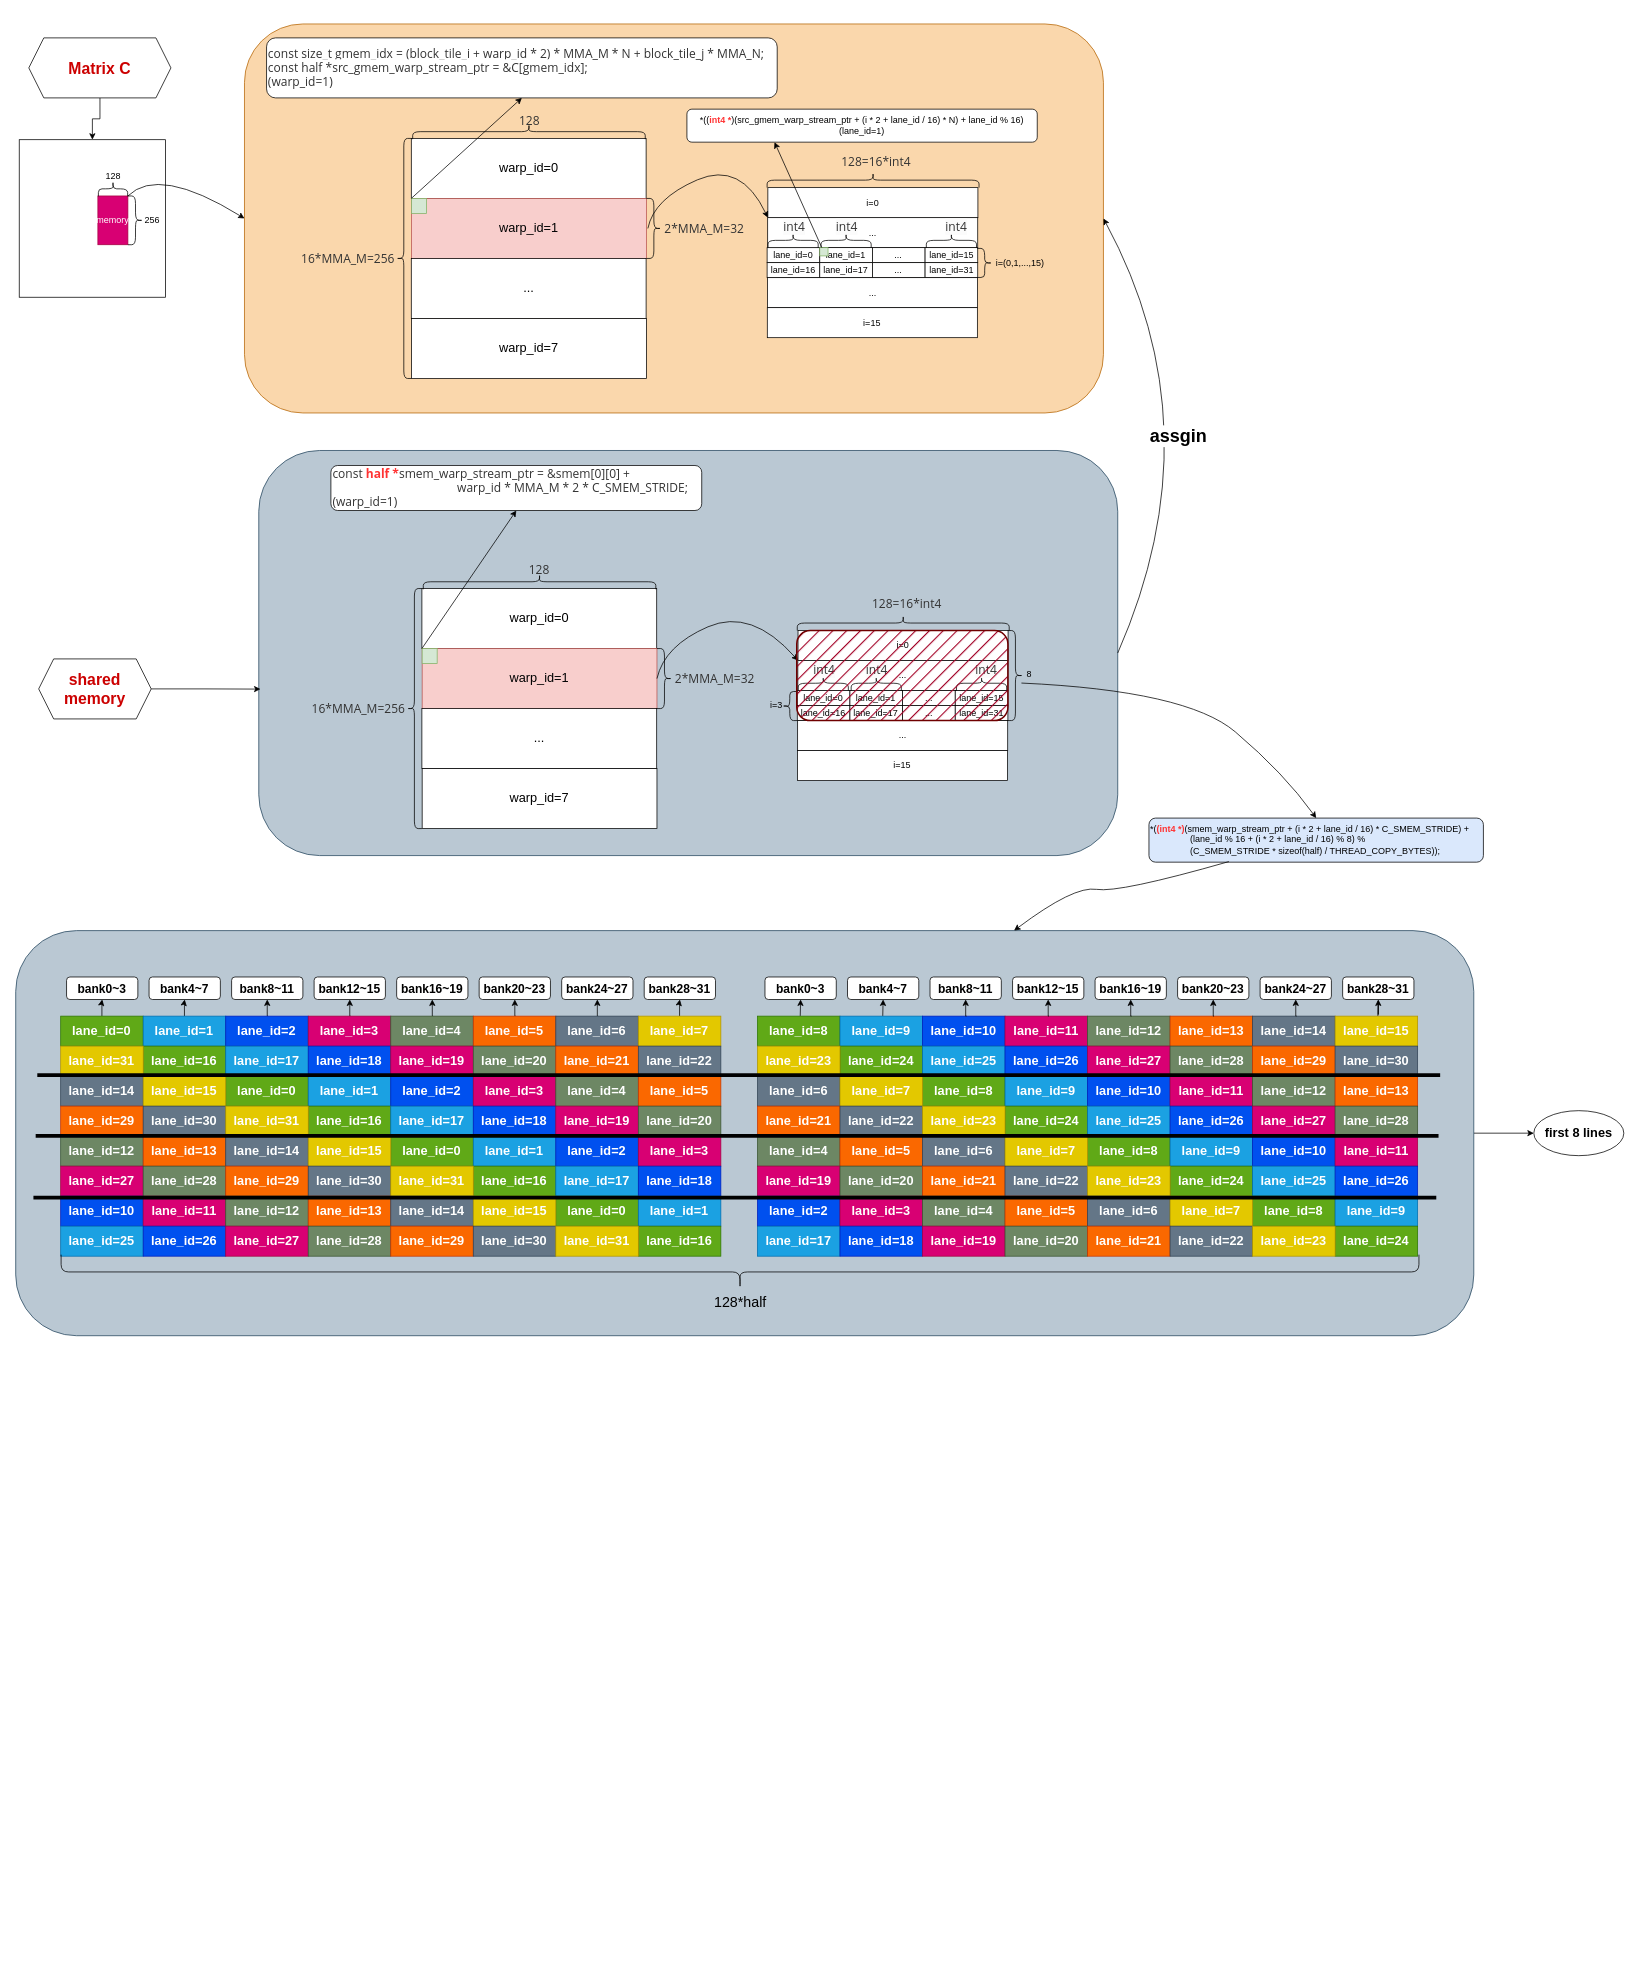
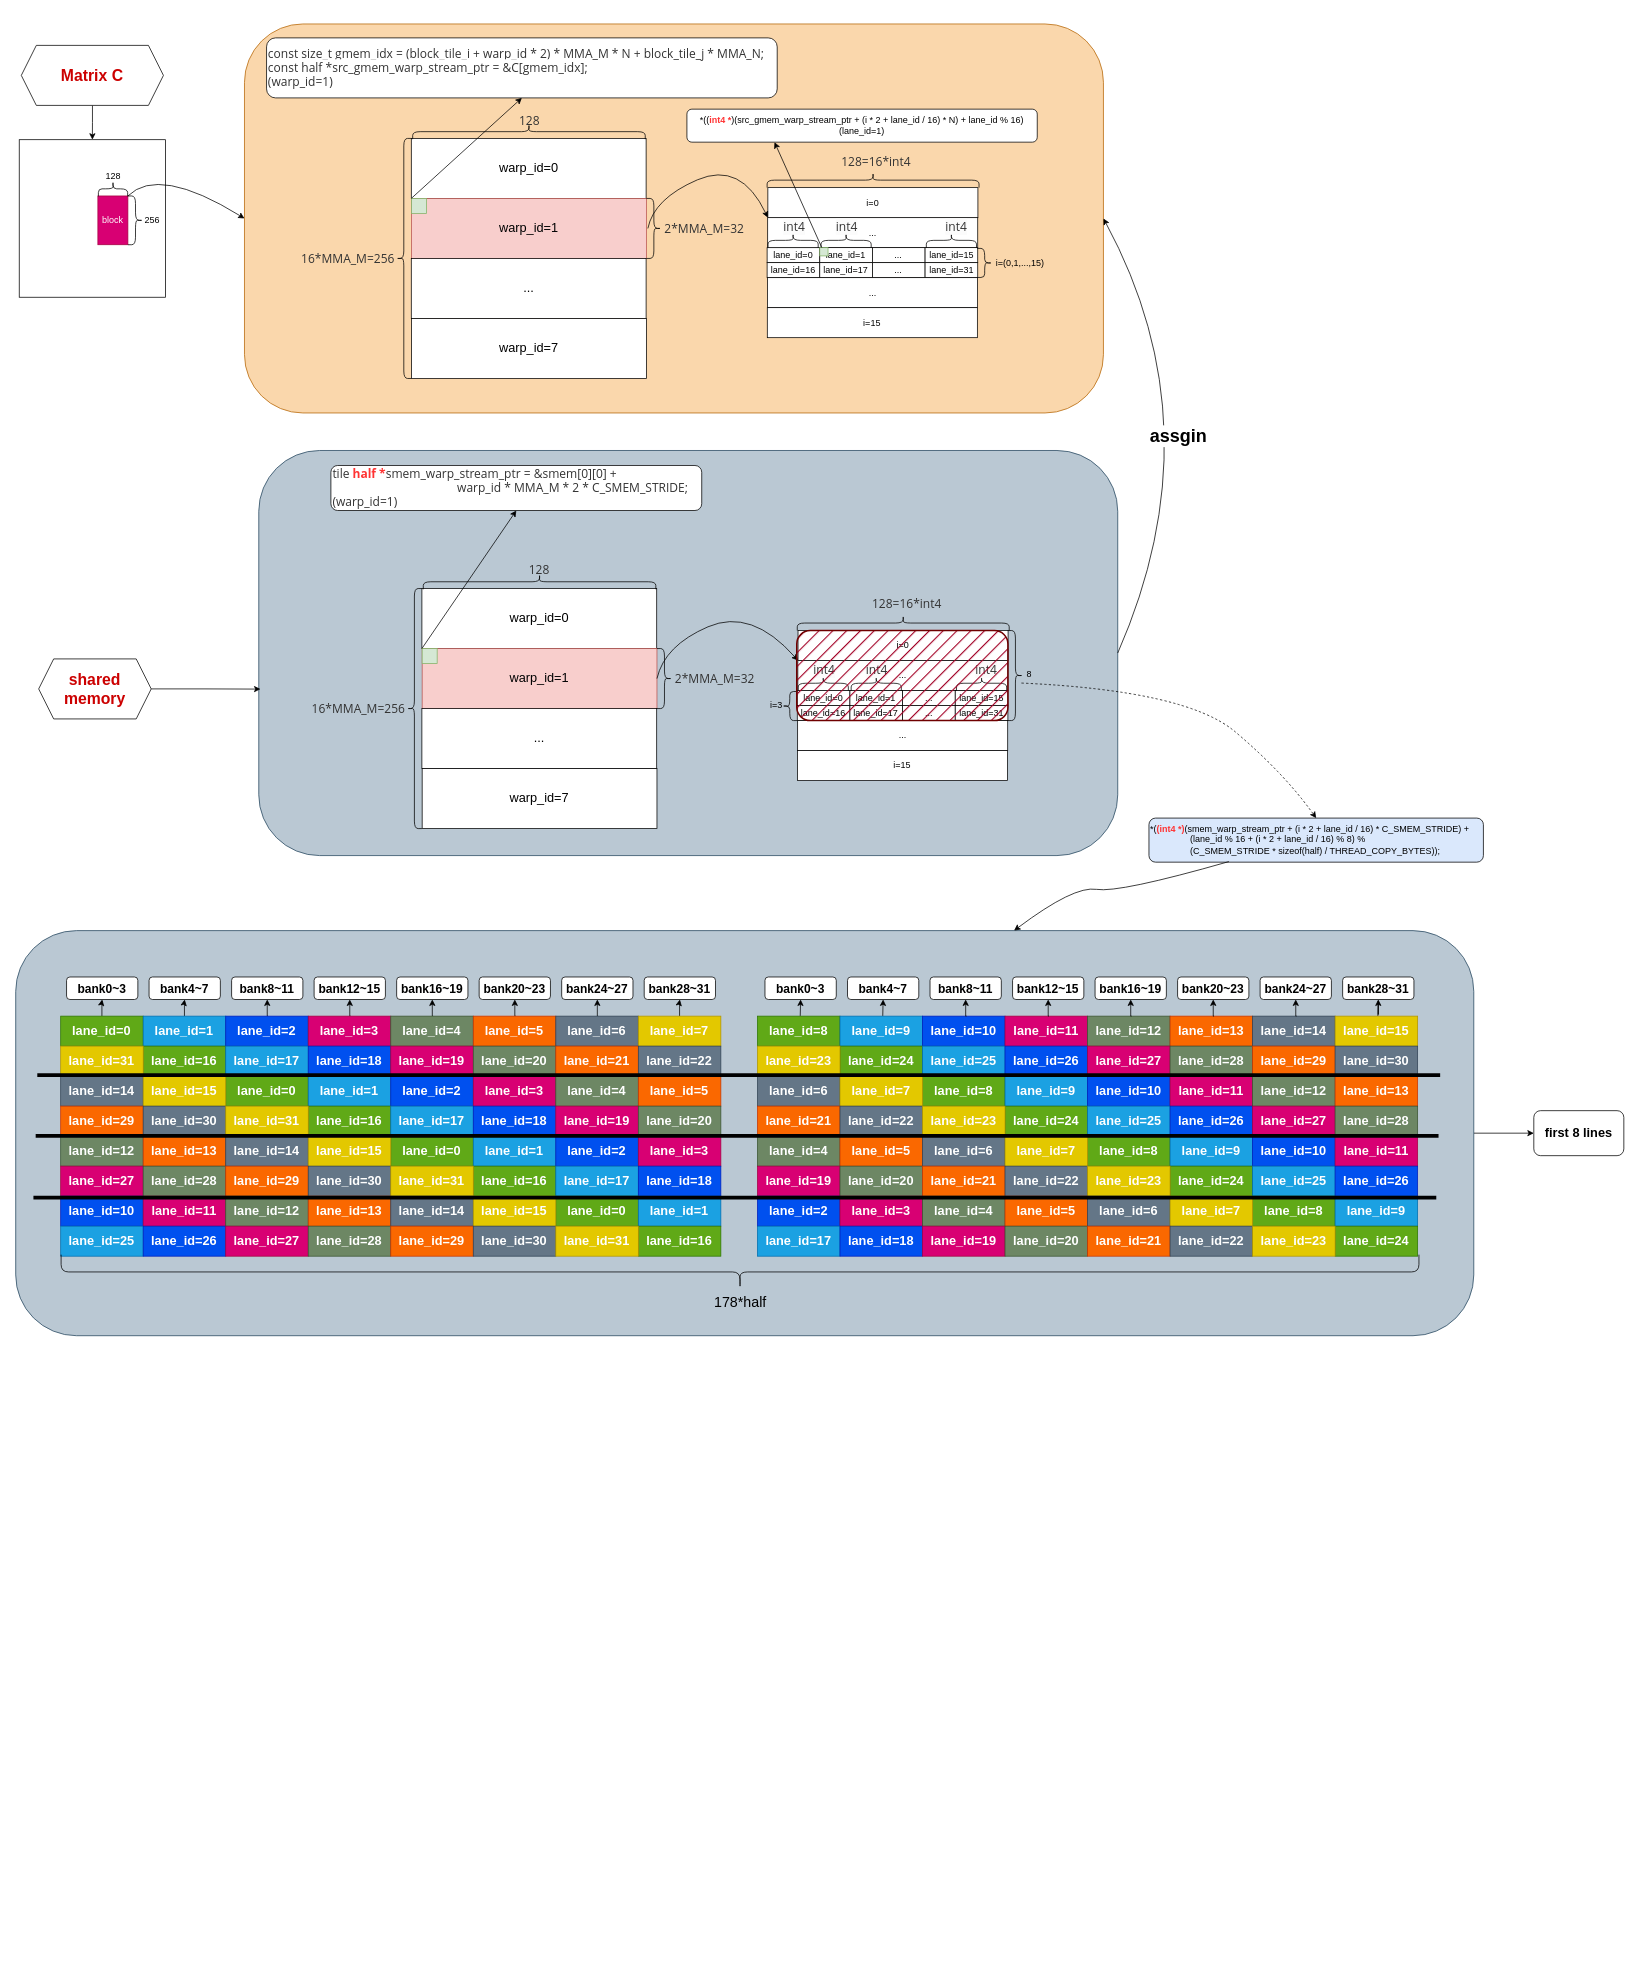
(100, 68) -> (92, 75)
(113, 220) -> (113, 220)
(447, 488) -> (442, 488)
(1185, 707) -> (1185, 707)
(1578, 1133) -> (1578, 1133)
(740, 1302) -> (740, 1302)
